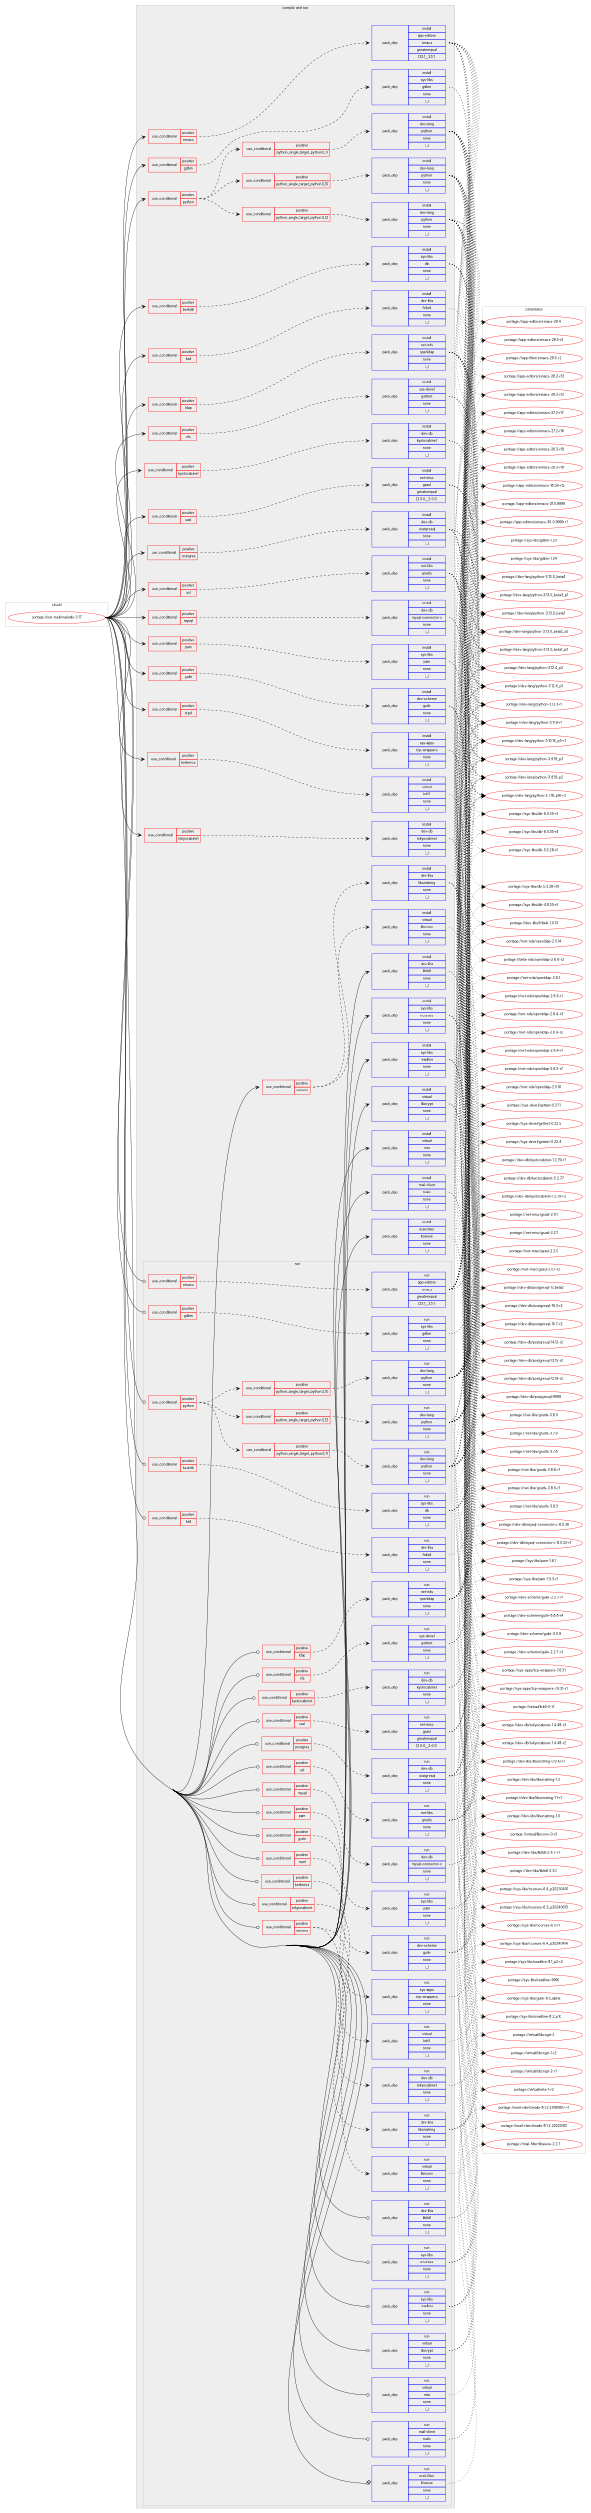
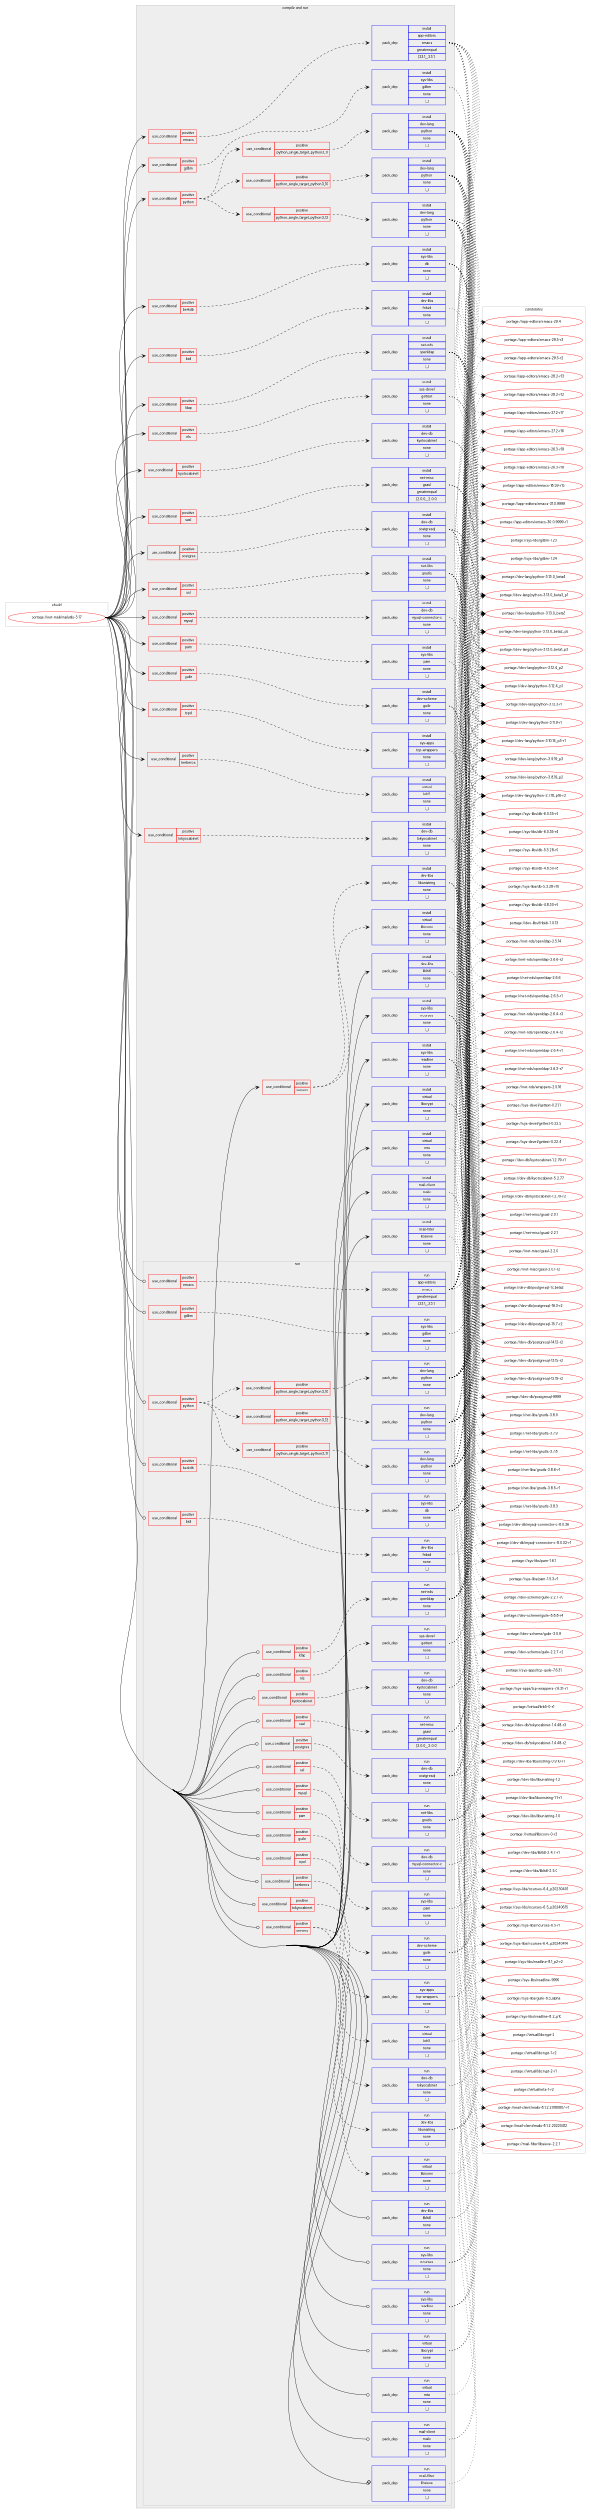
(534, 358) -> (534, 358)
none -> (534, 869)
(534, 960) -> (534, 960)
(534, 978) -> (534, 978)
(534, 1087) -> (534, 1087)
(534, 1598) -> (534, 1598)
(534, 1671) -> (534, 1671)
